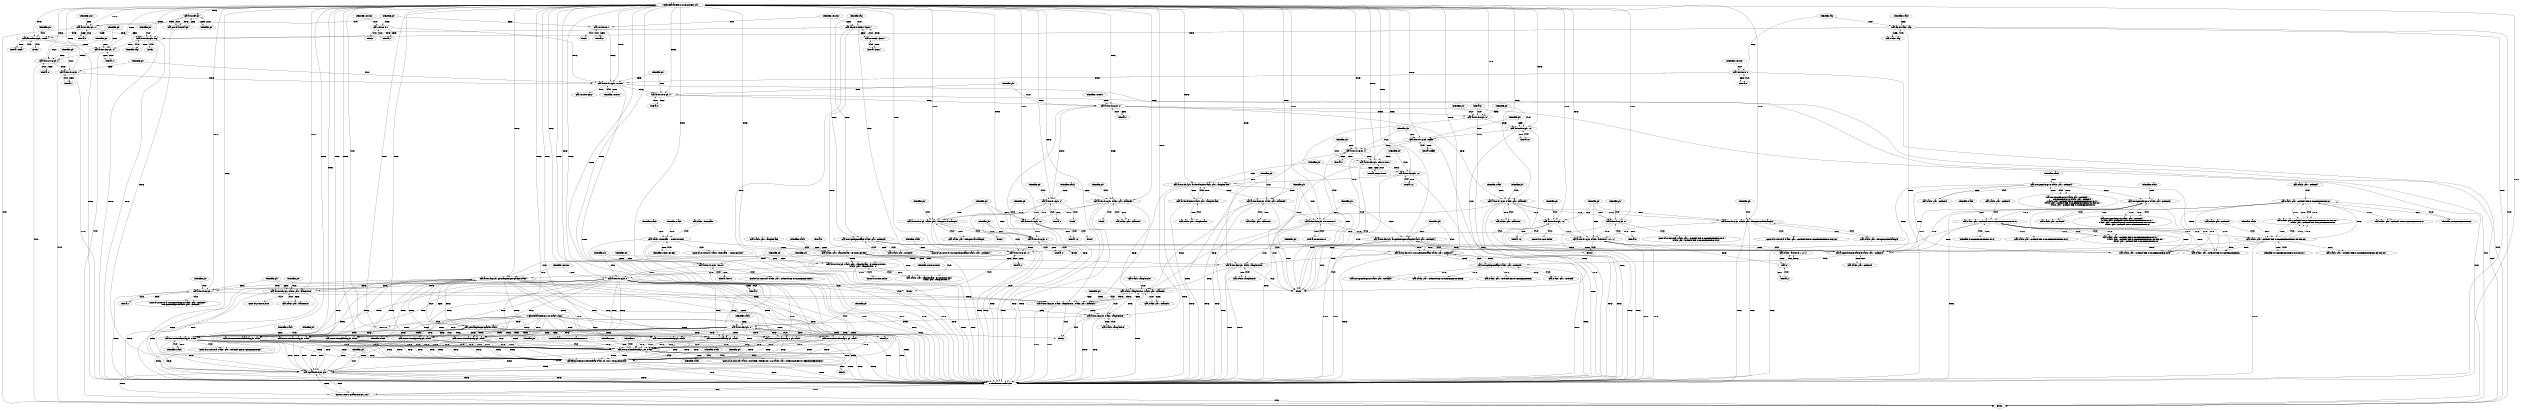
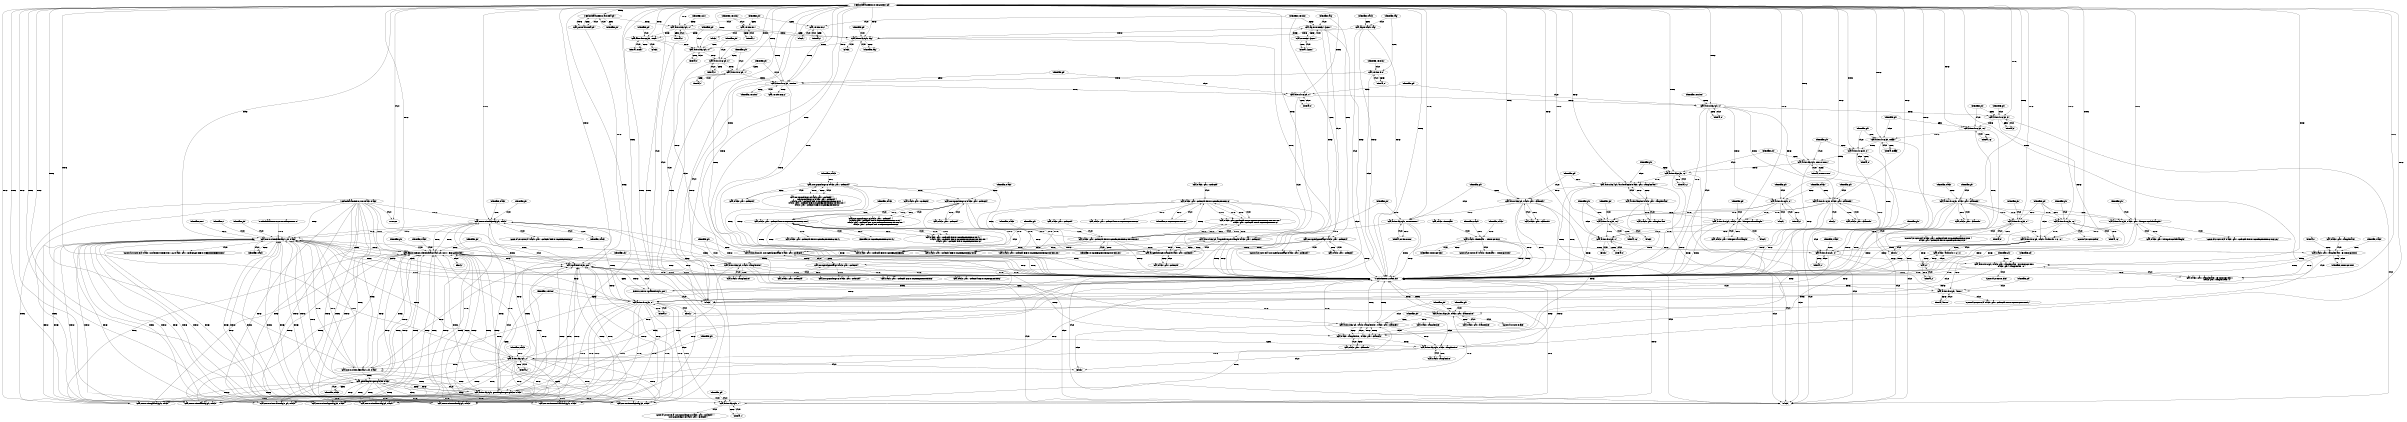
(192, 16) -> (600, 16)
(1893, 39) -> none
none -> (2003, 123)
(852, 313) -> (1667, 283)
(545, 316) -> (358, 201)
(556, 333) -> (653, 381)
(660, 333) -> (366, 375)
